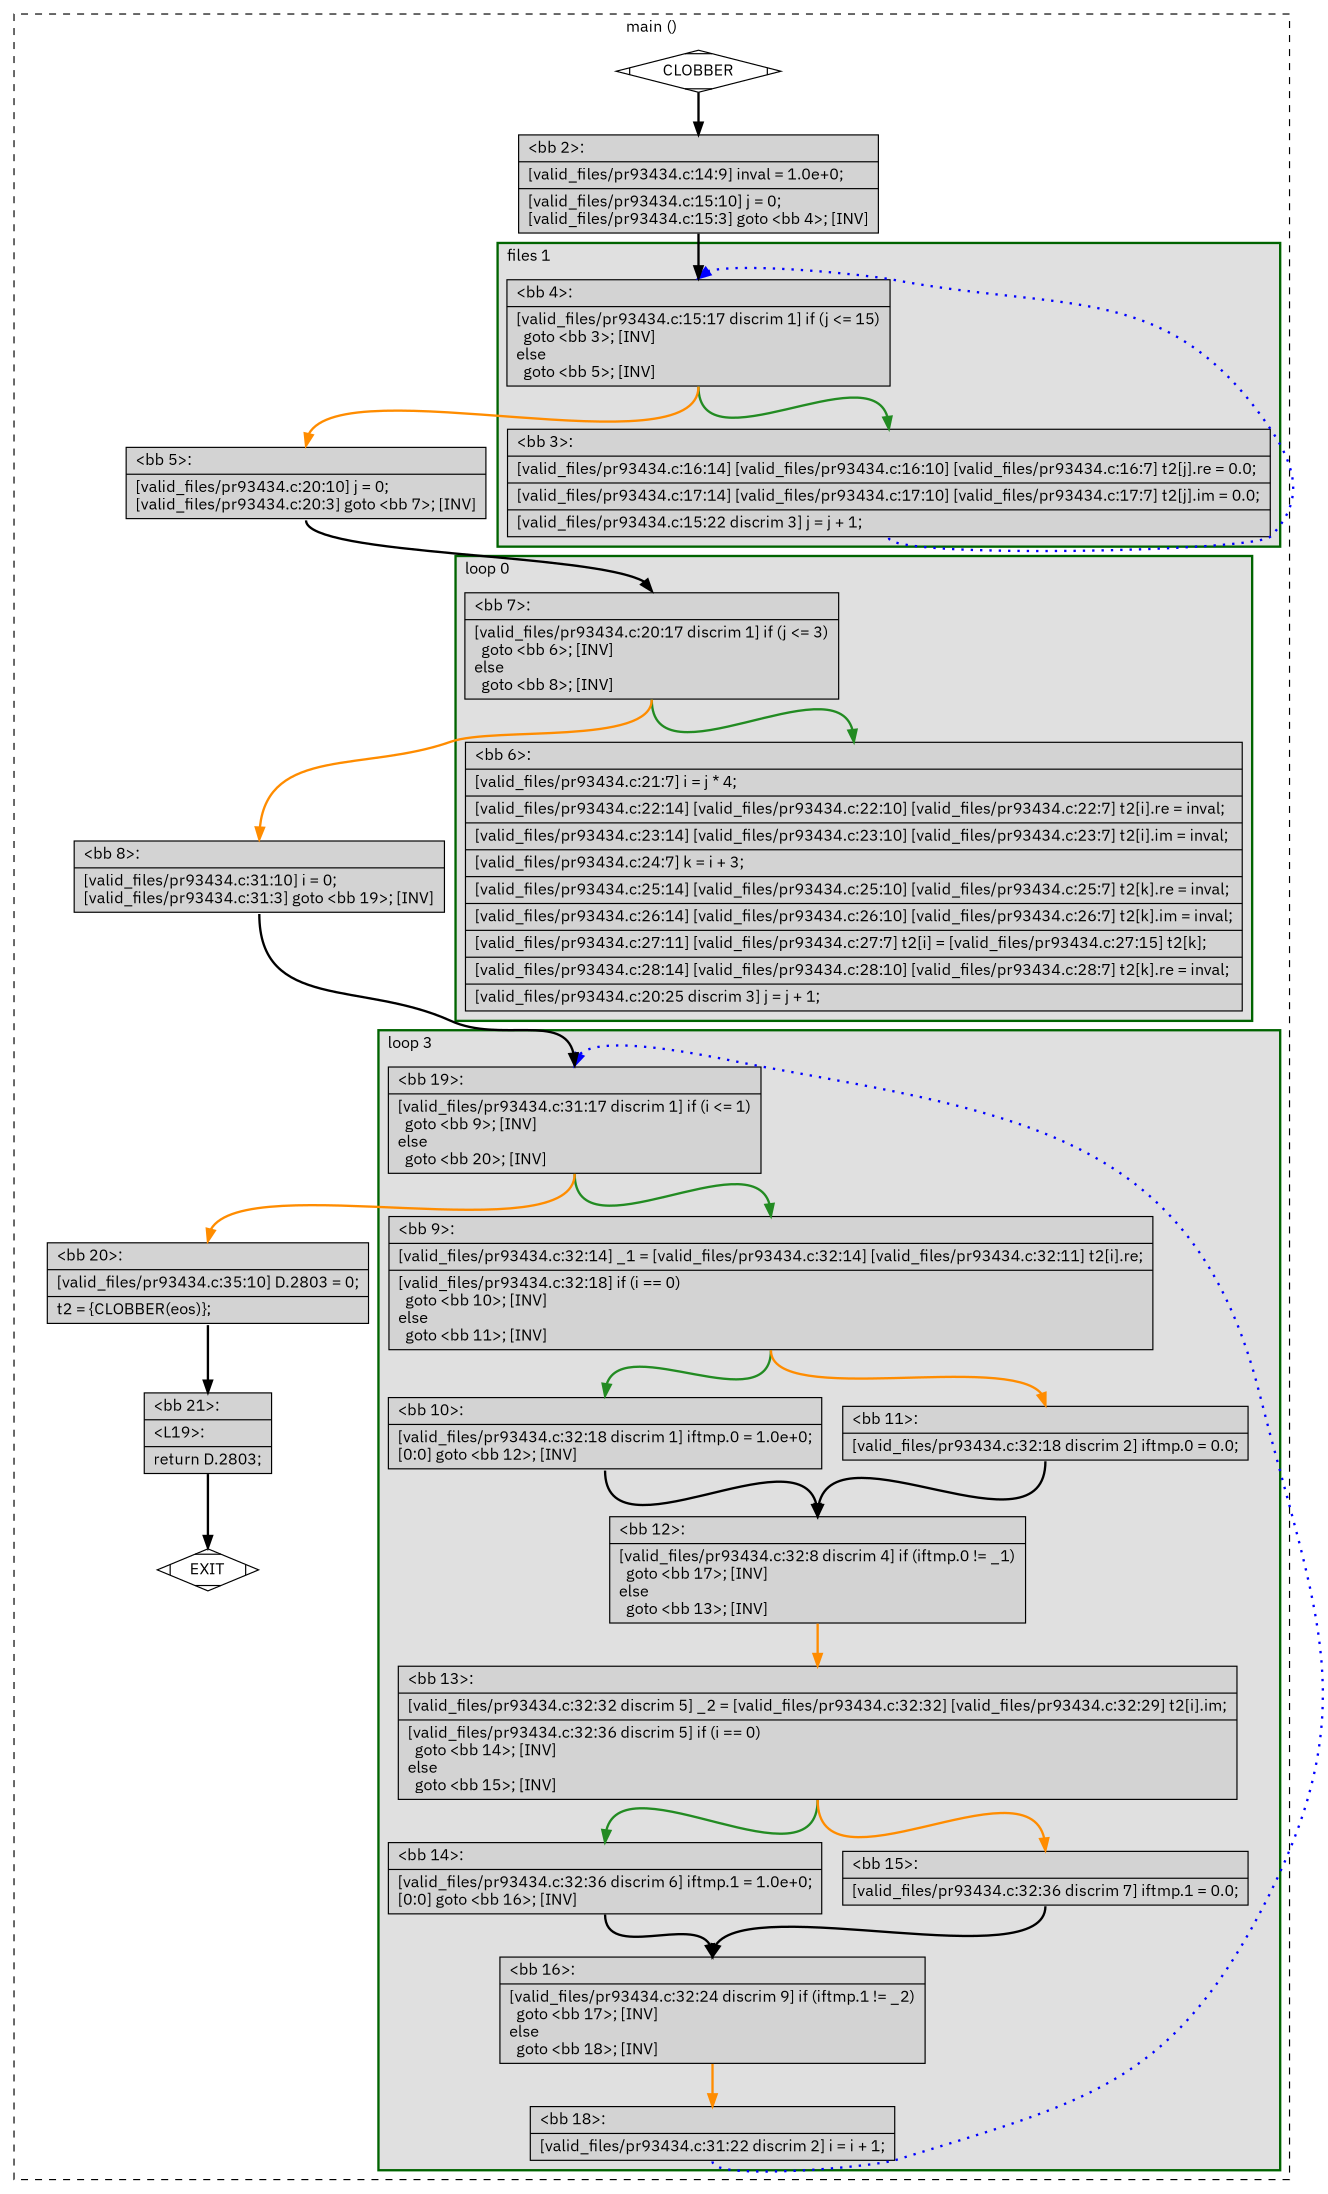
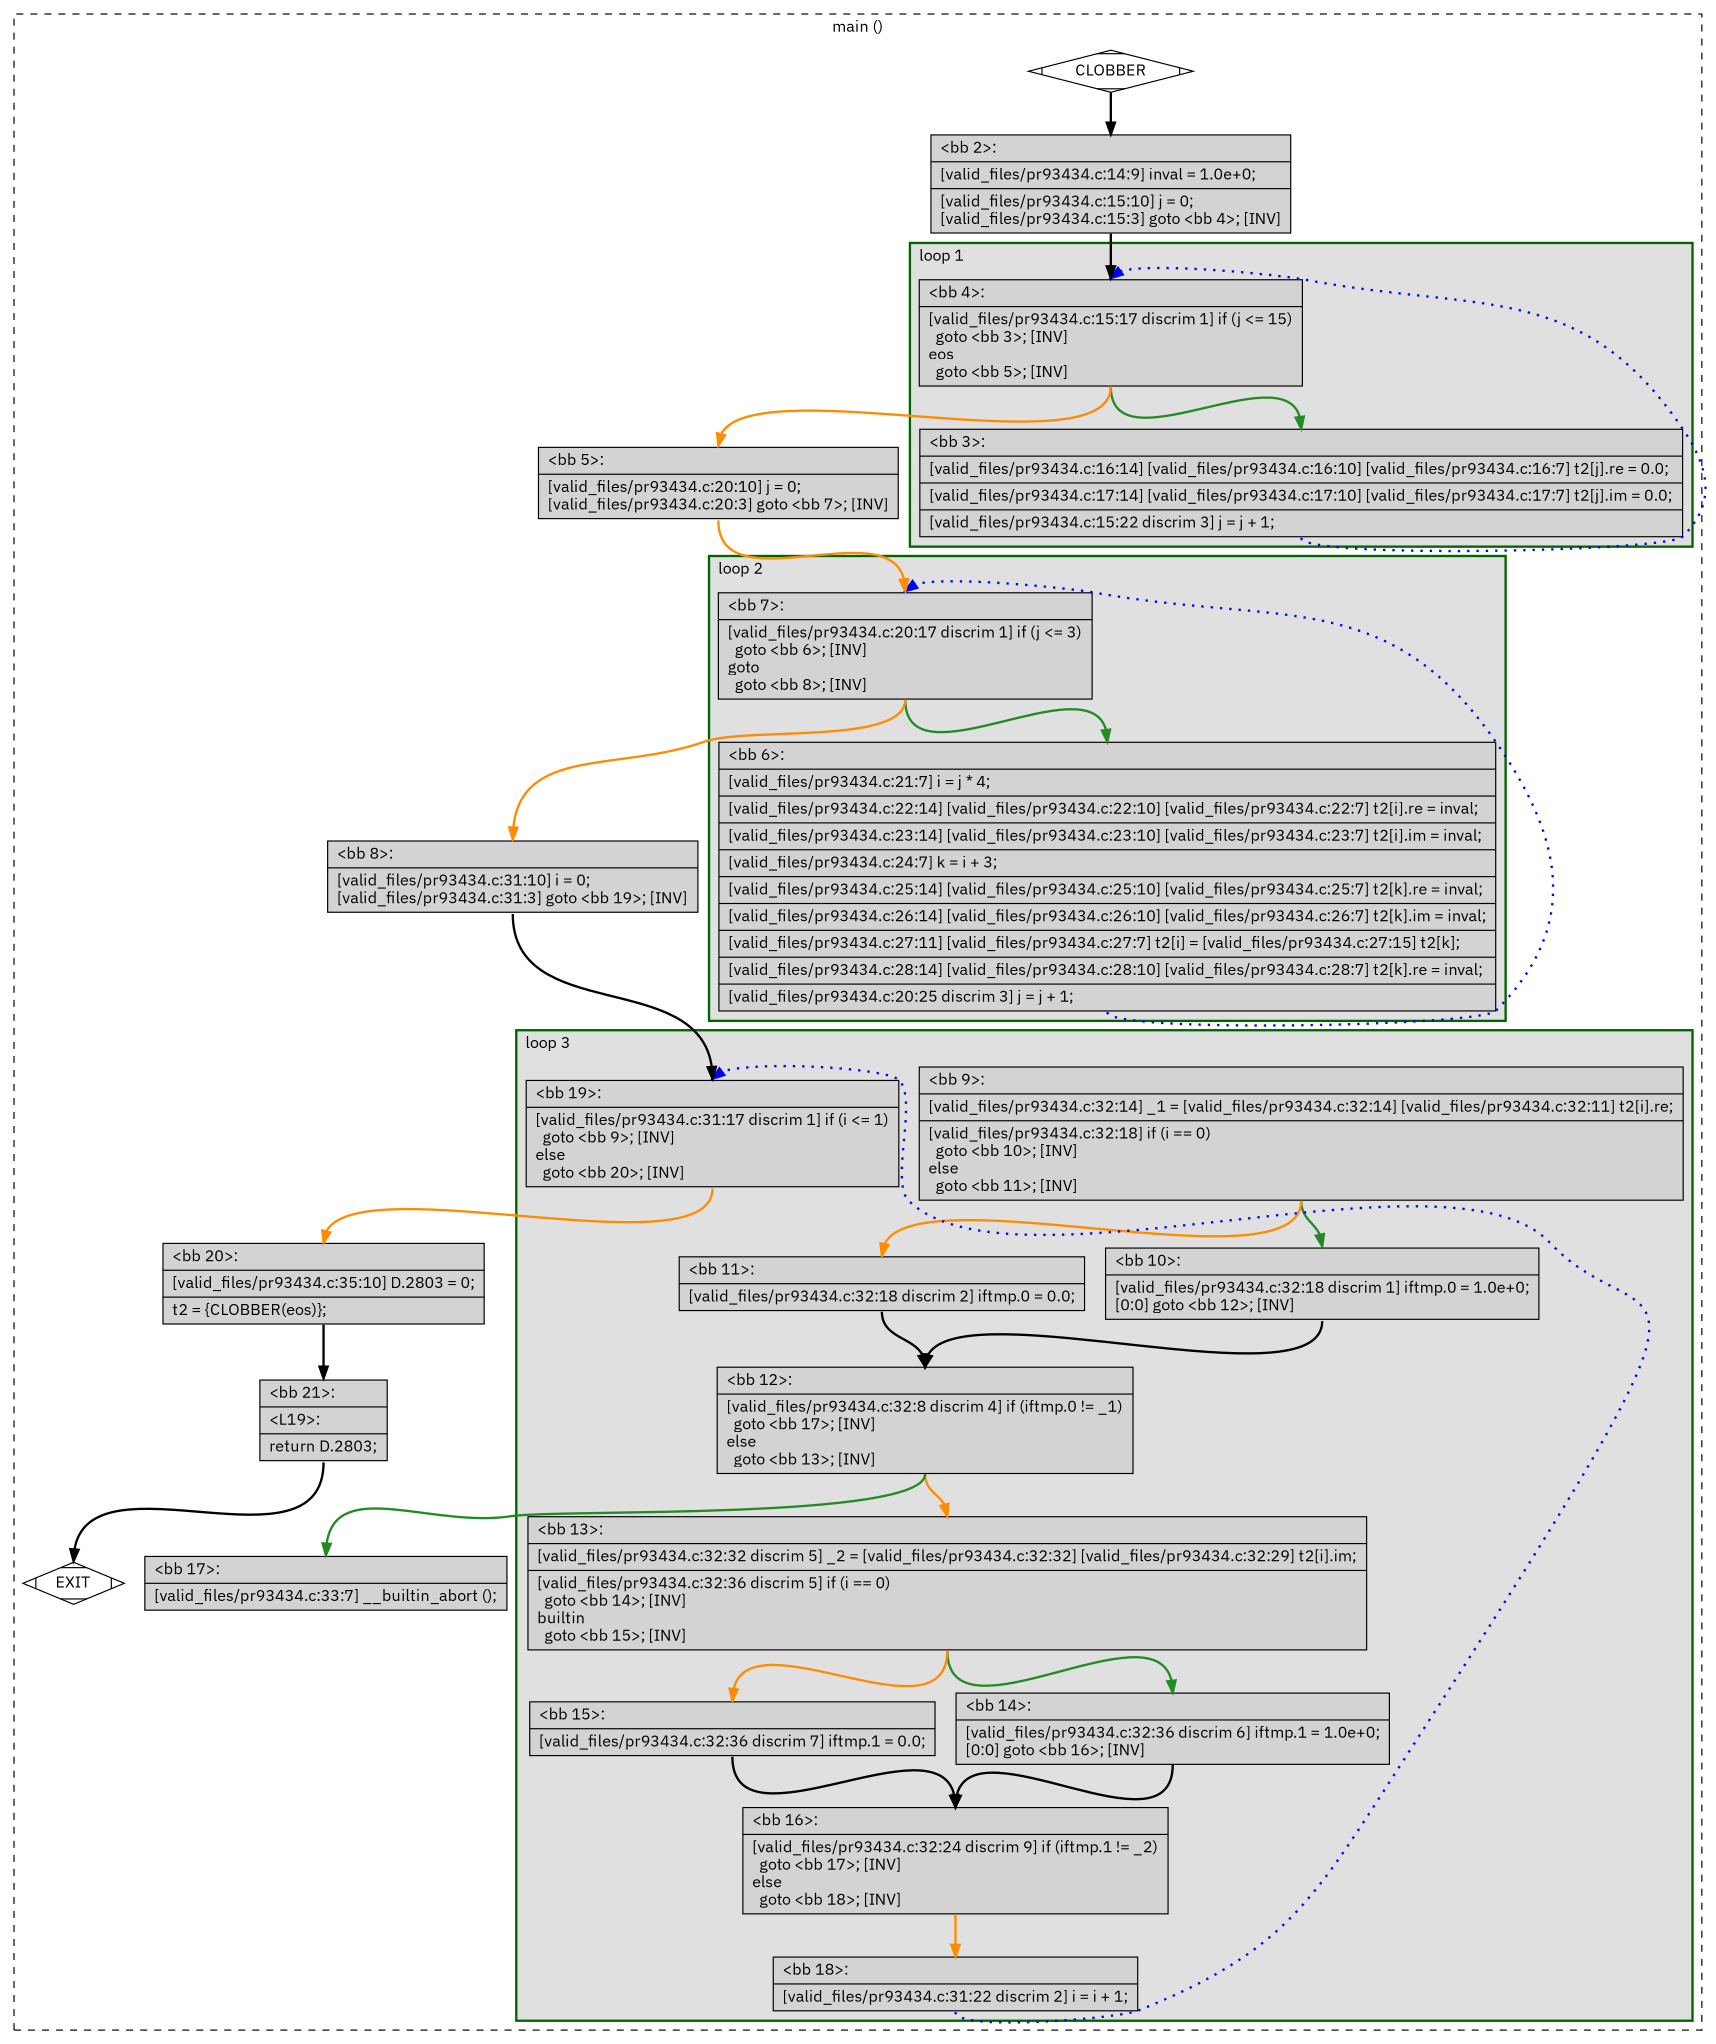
(529, 256) -> (942, 256)
(531, 355) -> (941, 355)
(447, 553) -> (806, 556)
(488, 569) -> (741, 569)
(489, 668) -> (744, 668)
none -> (1528, 797)
(667, 1196) -> none
none -> (326, 1583)
(423, 1768) -> (562, 1618)
